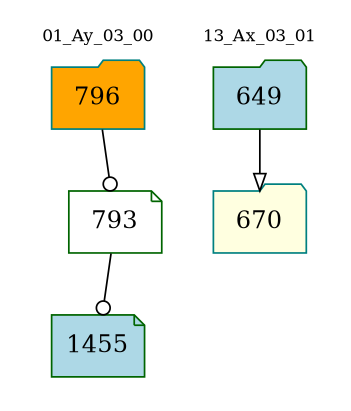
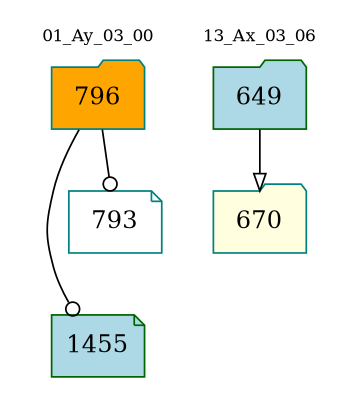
(260, 37) -> (260, 37)
(115, 222) -> (115, 222)
(108, 277) -> (48, 215)
